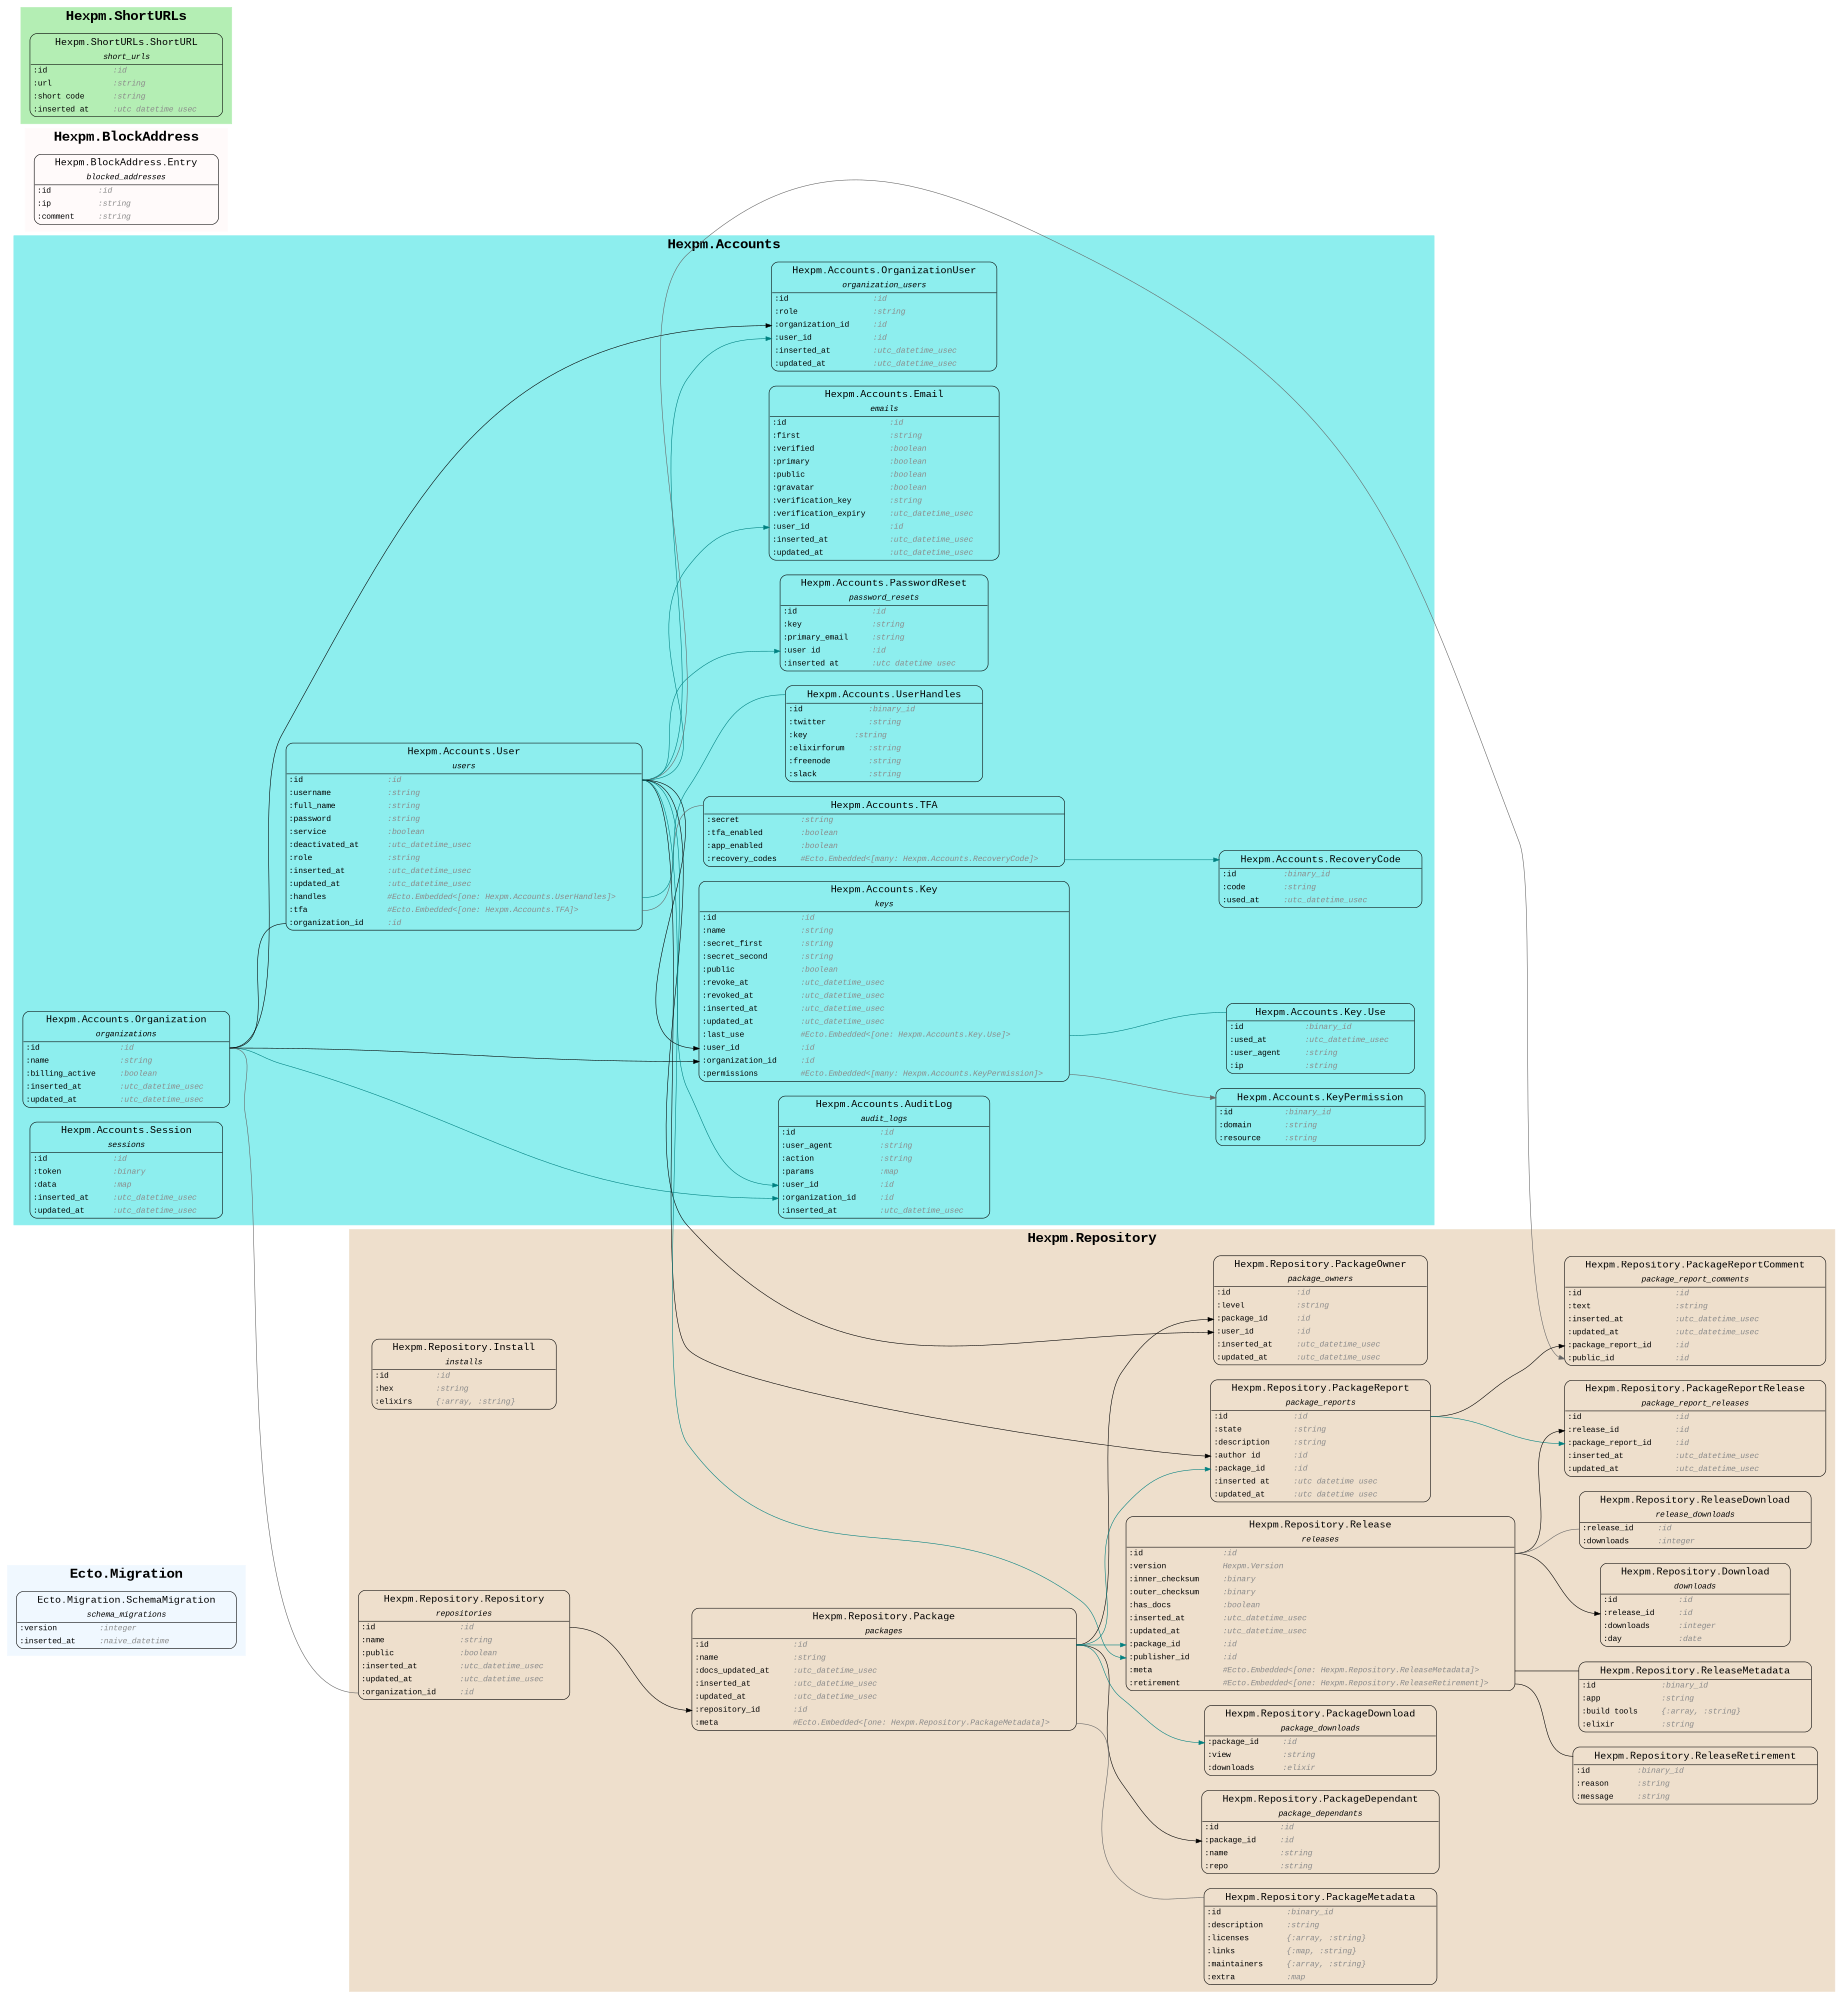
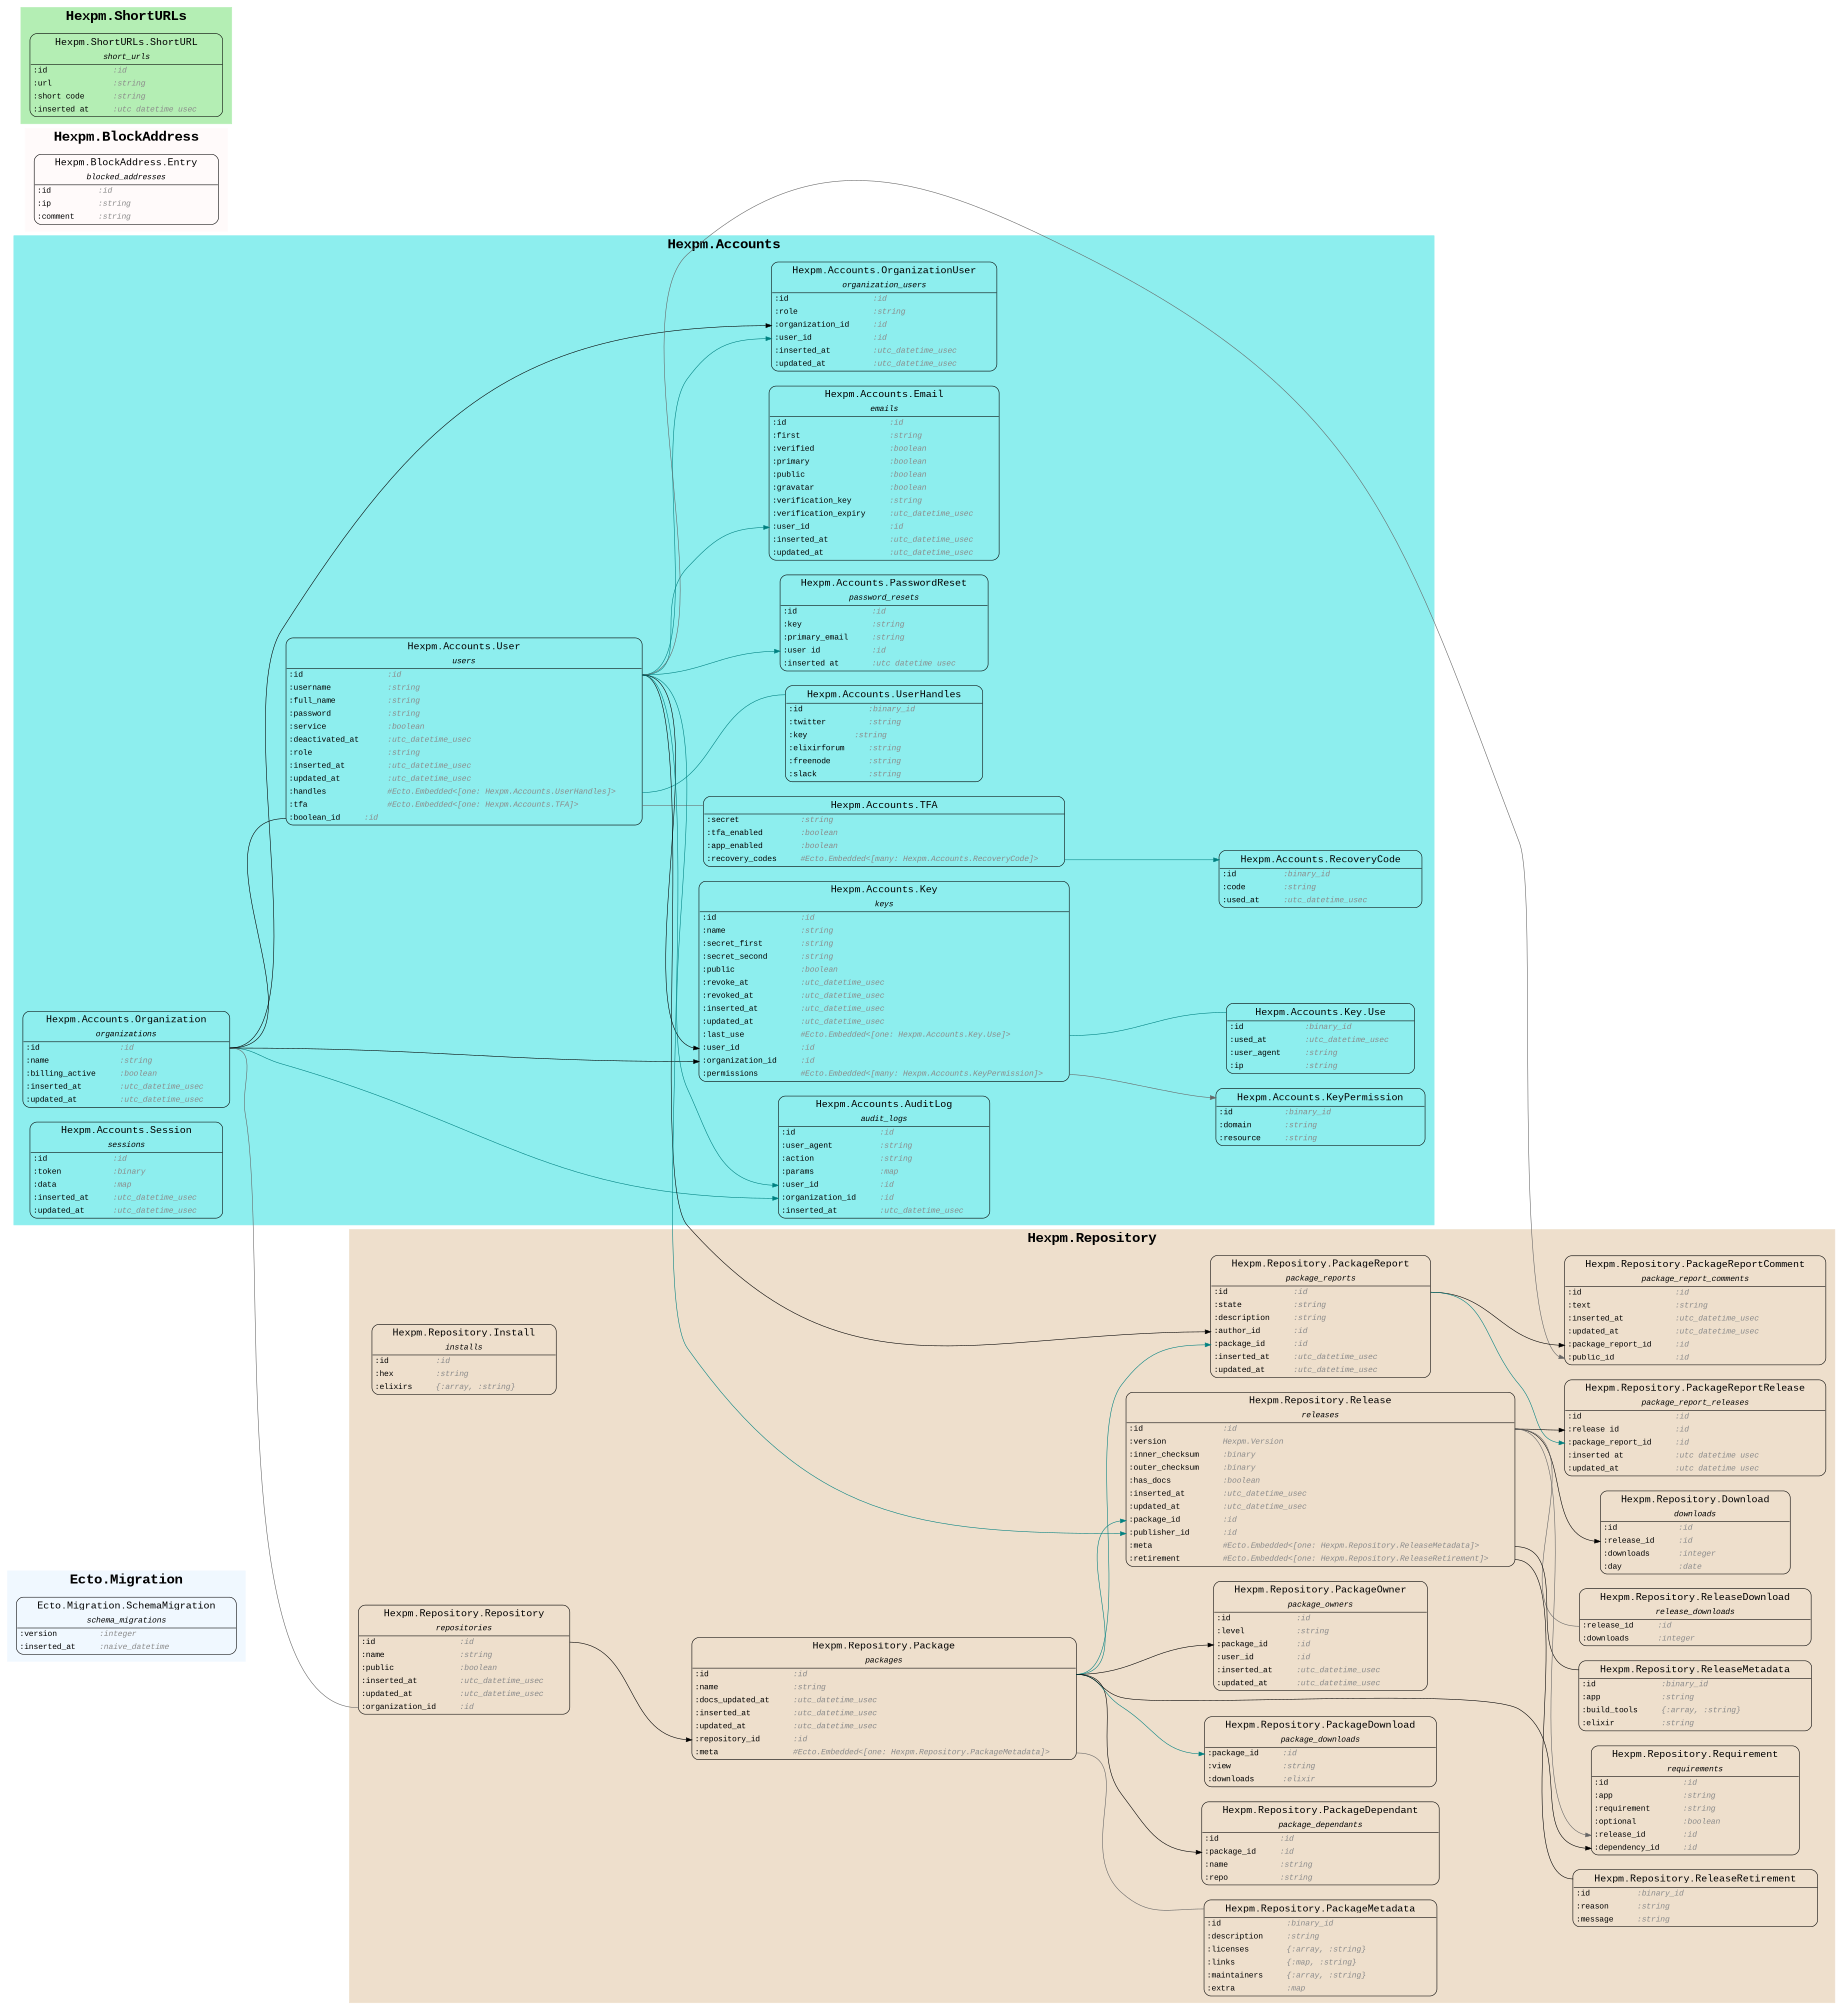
(338, 923) -> (326, 817)
(720, 1256) -> none
none -> (1695, 1800)
